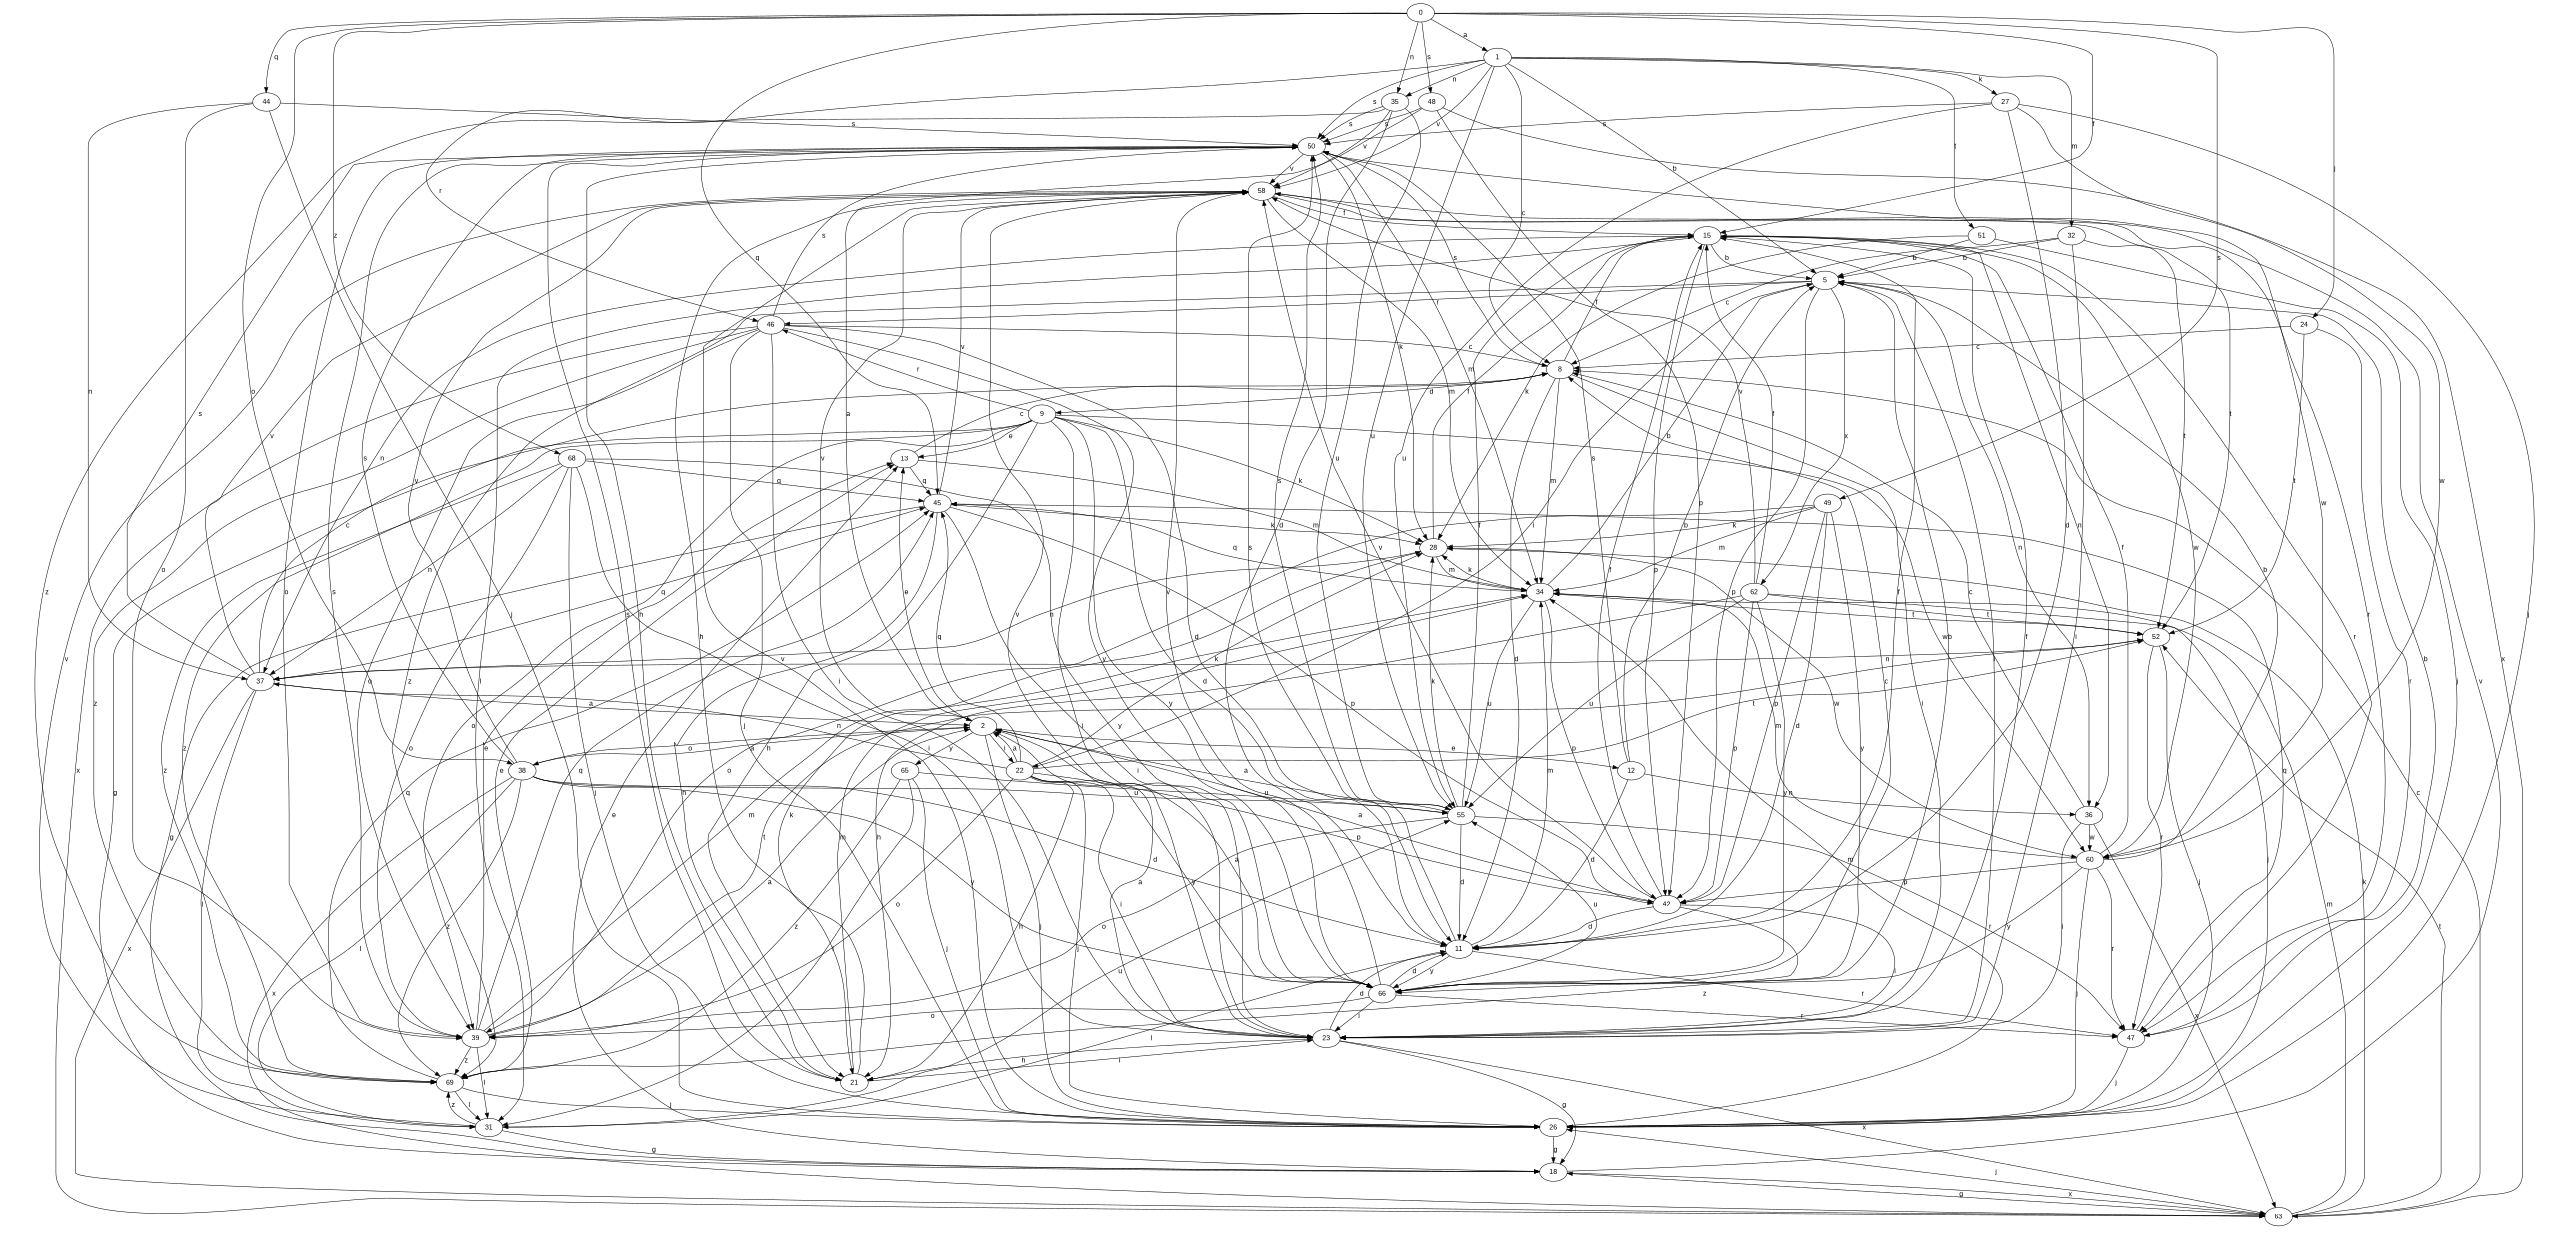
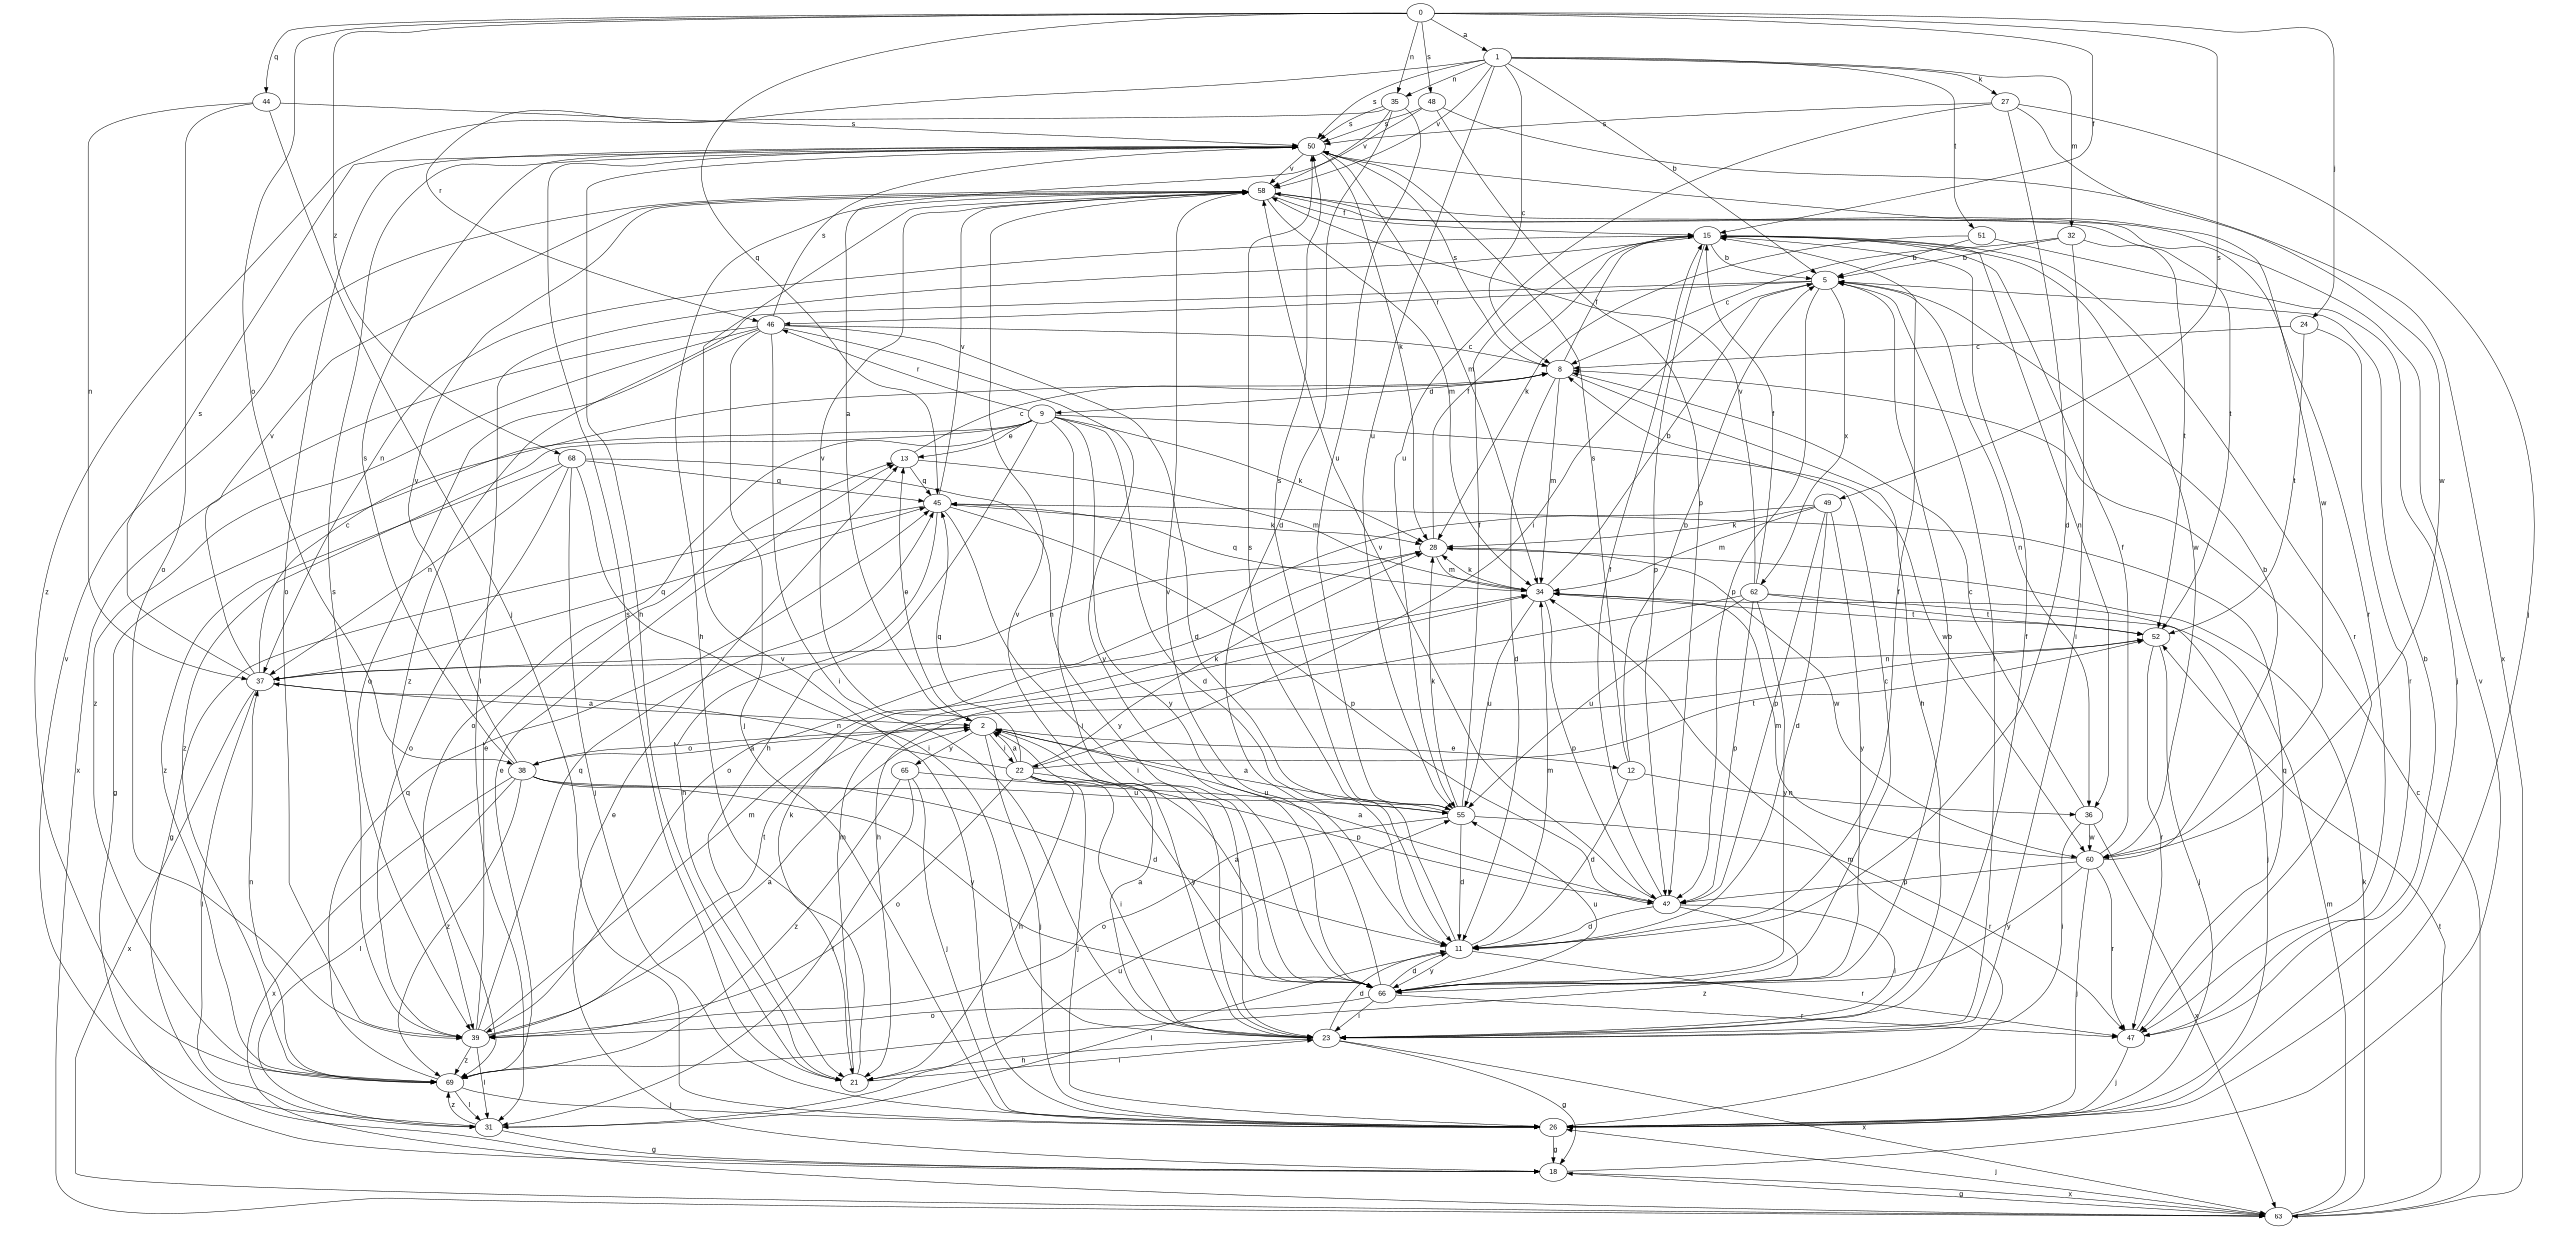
(1922, 704) -> (1922, 704)
none -> (261, 953)
